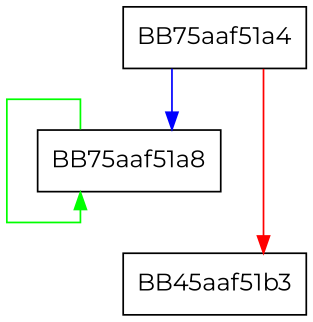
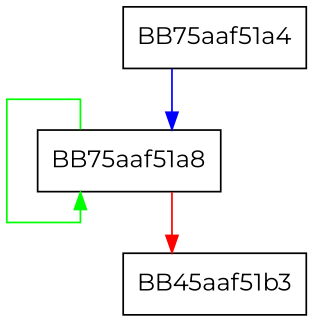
(264, 152) -> (172, 214)
